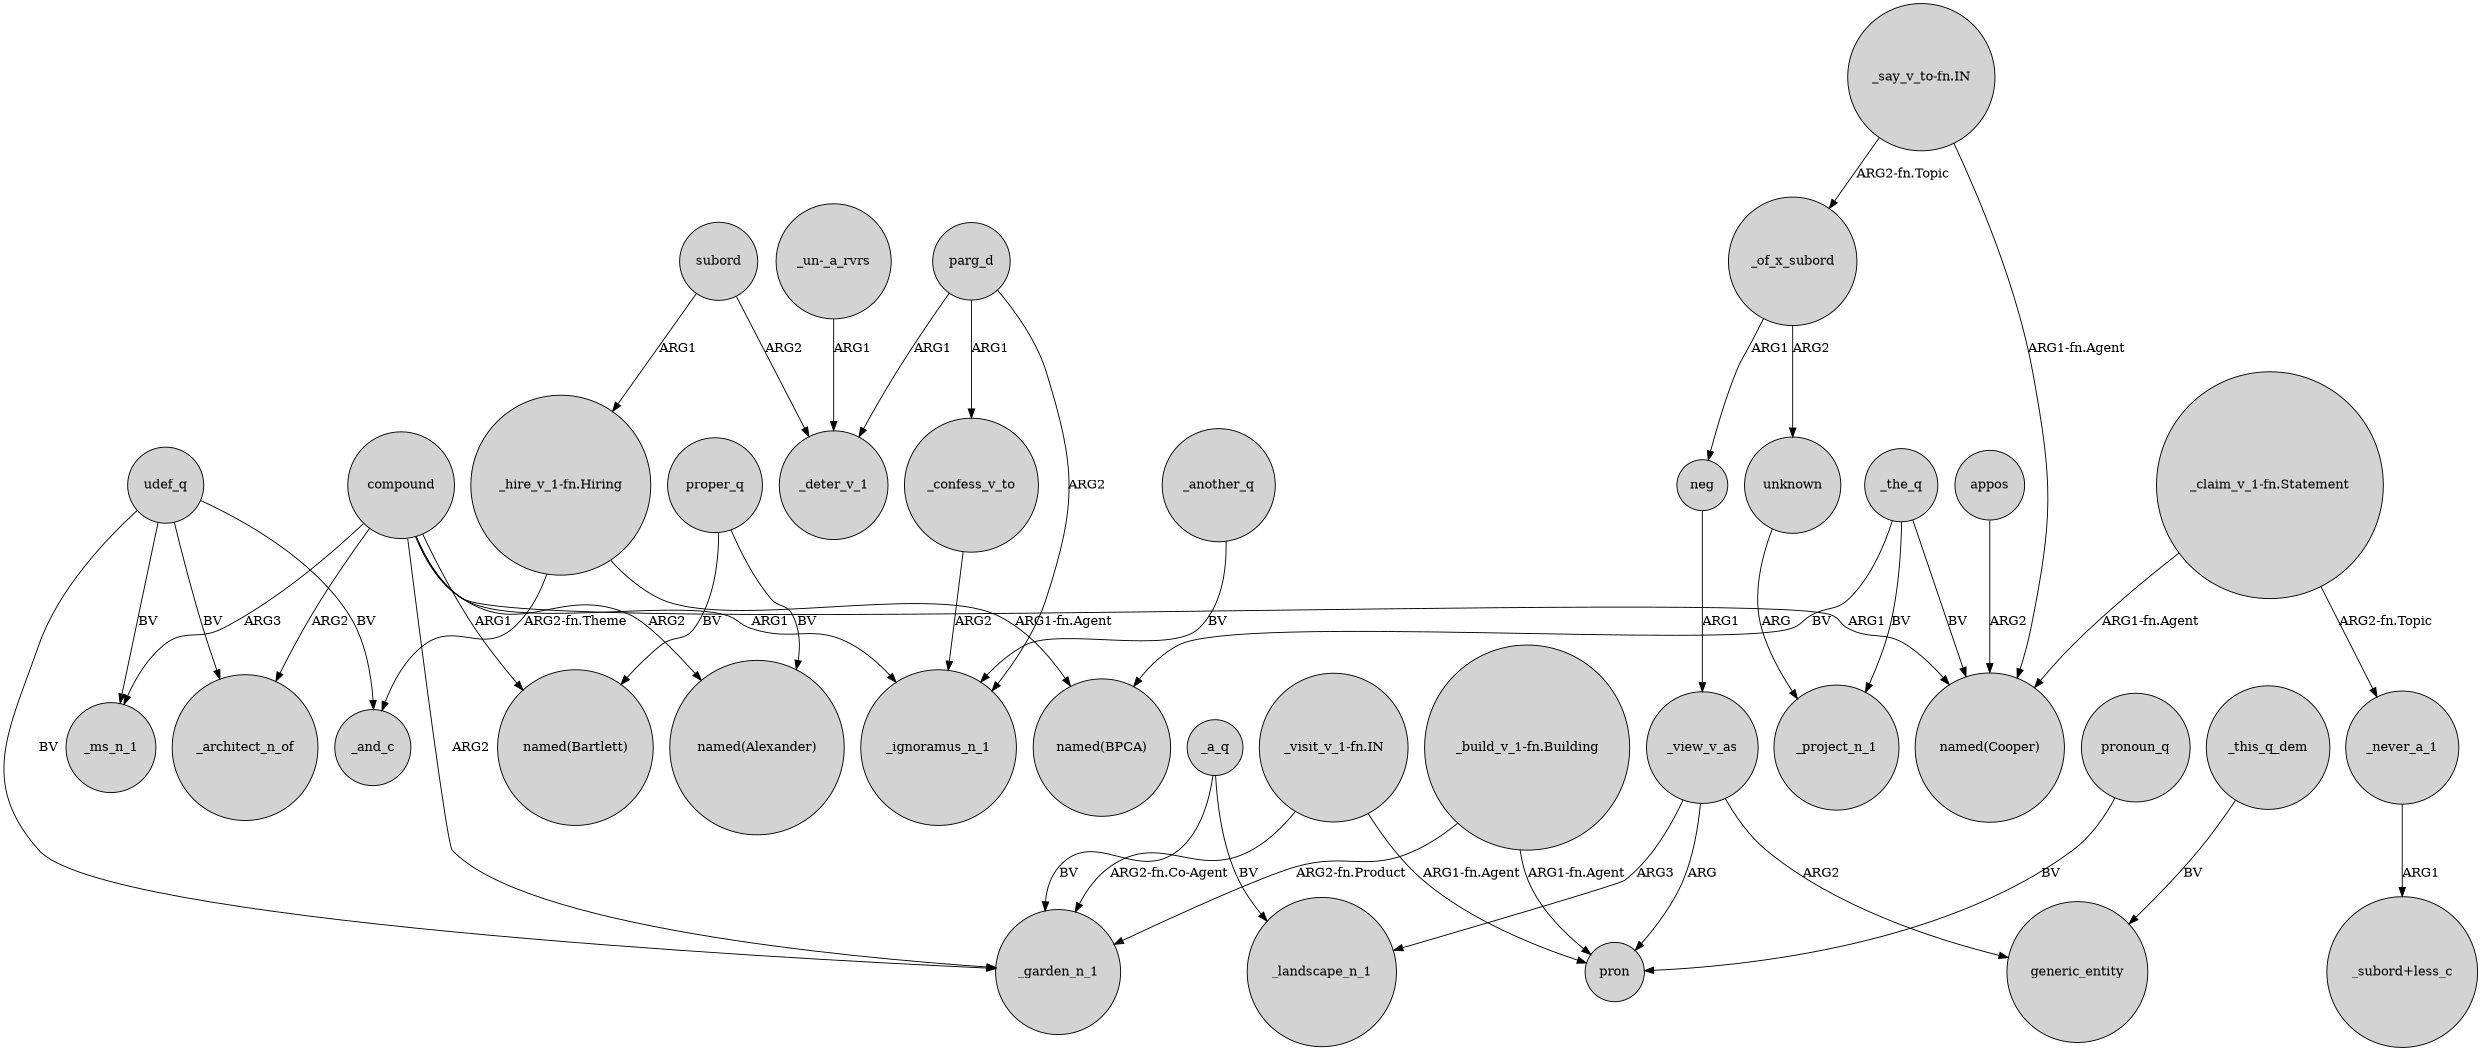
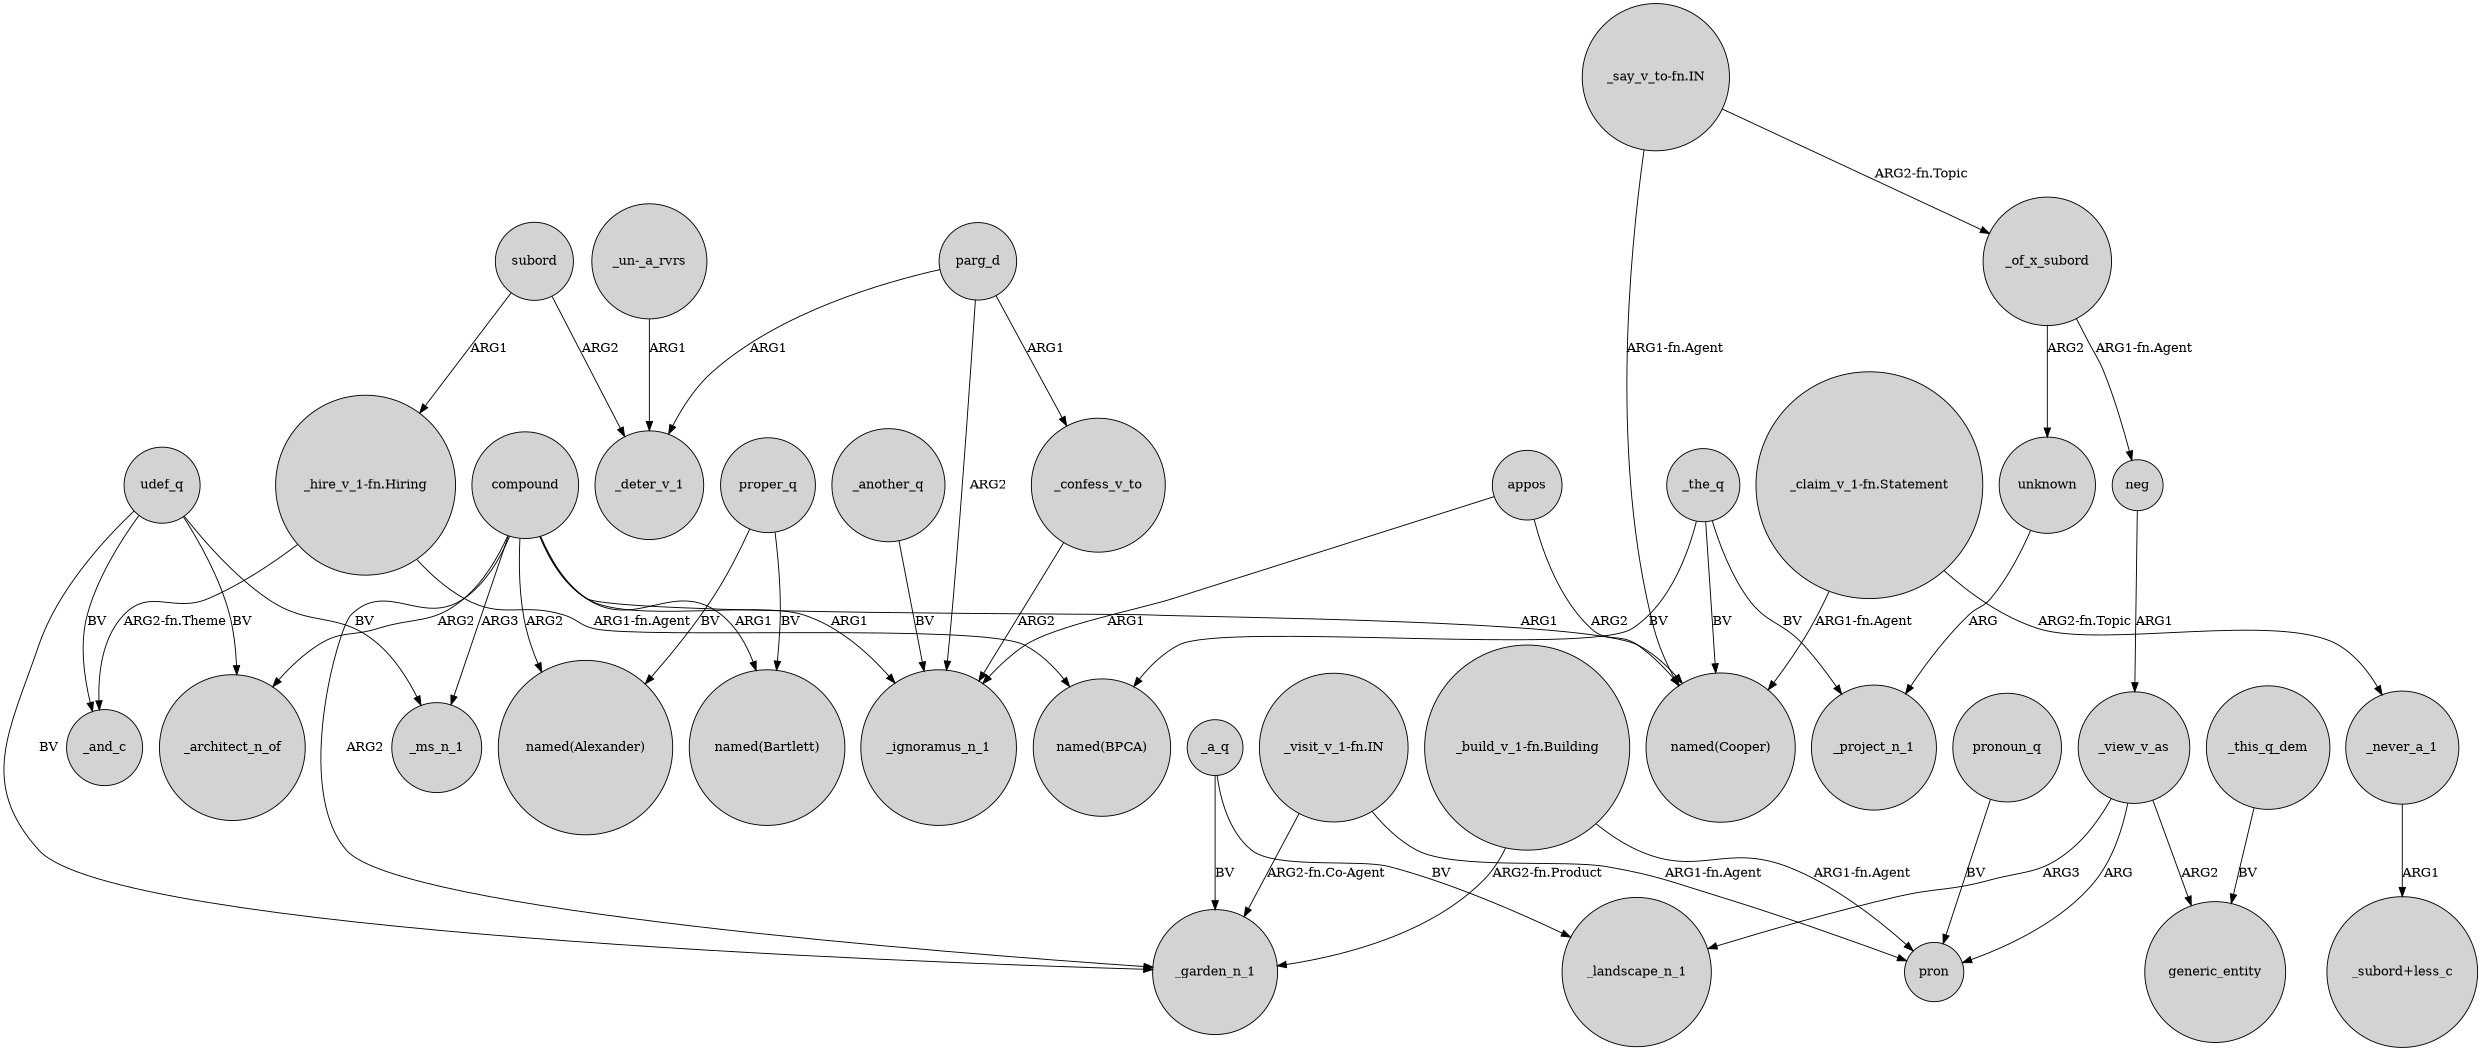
(1770, 349) -> (2144, 349)
none -> (1237, 578)
